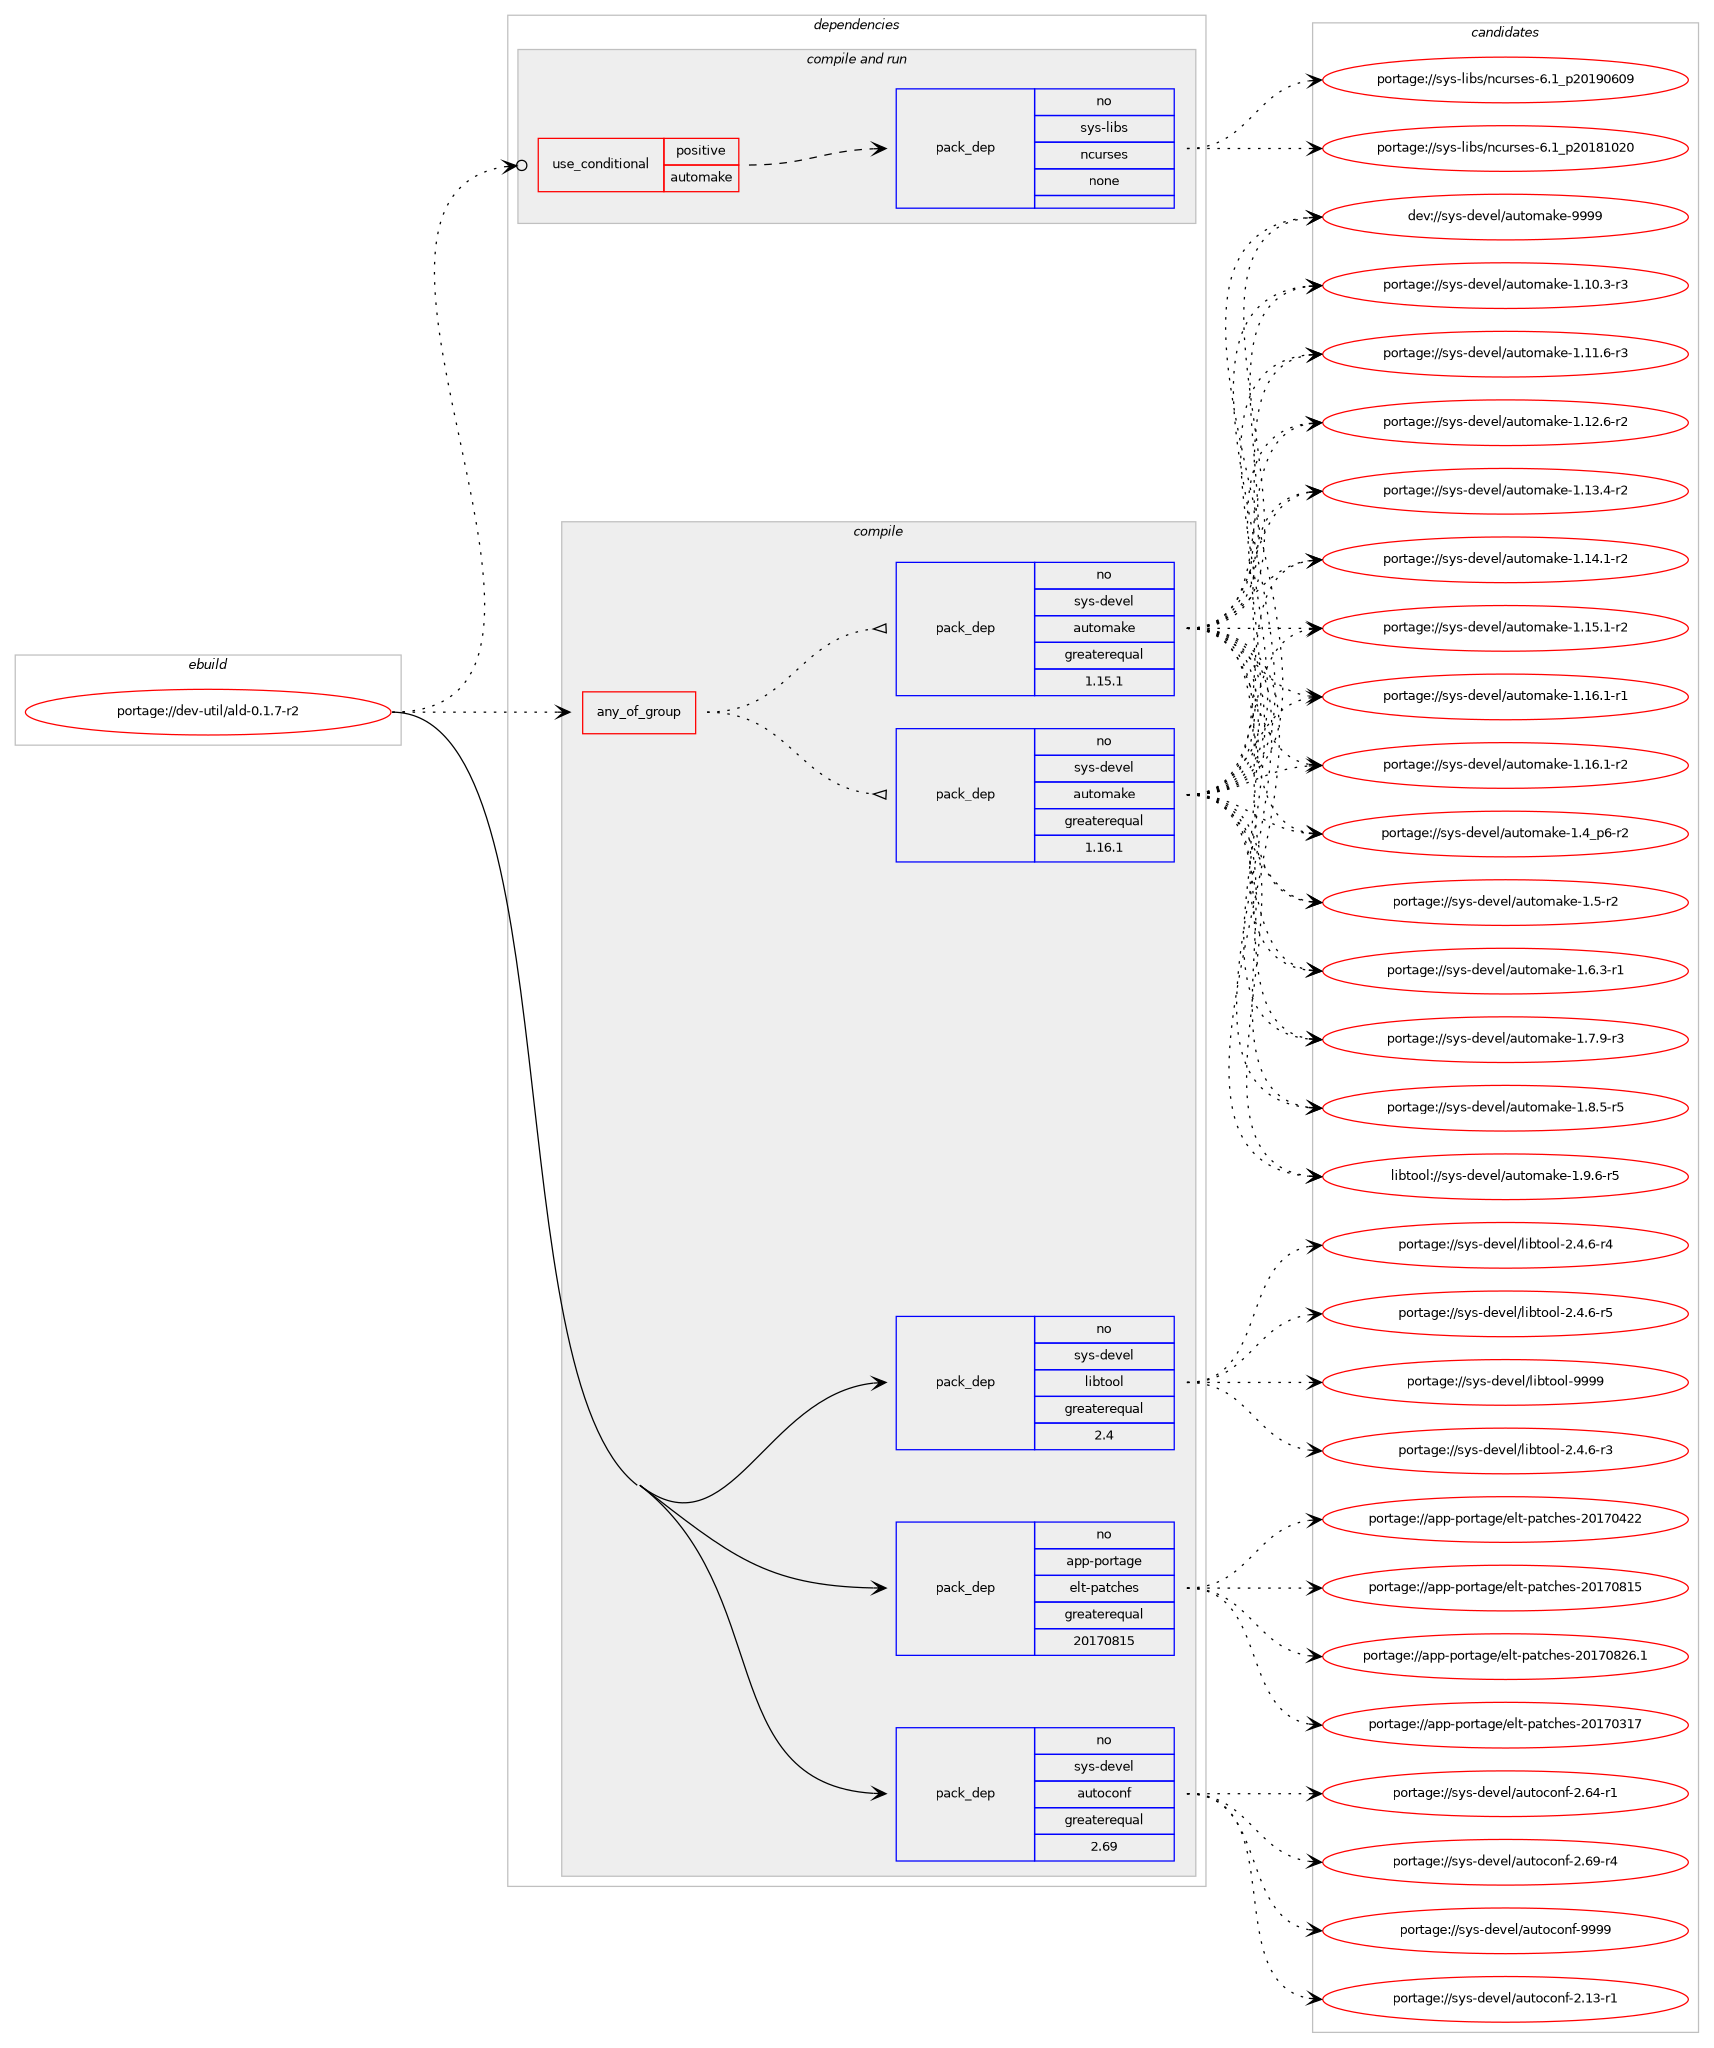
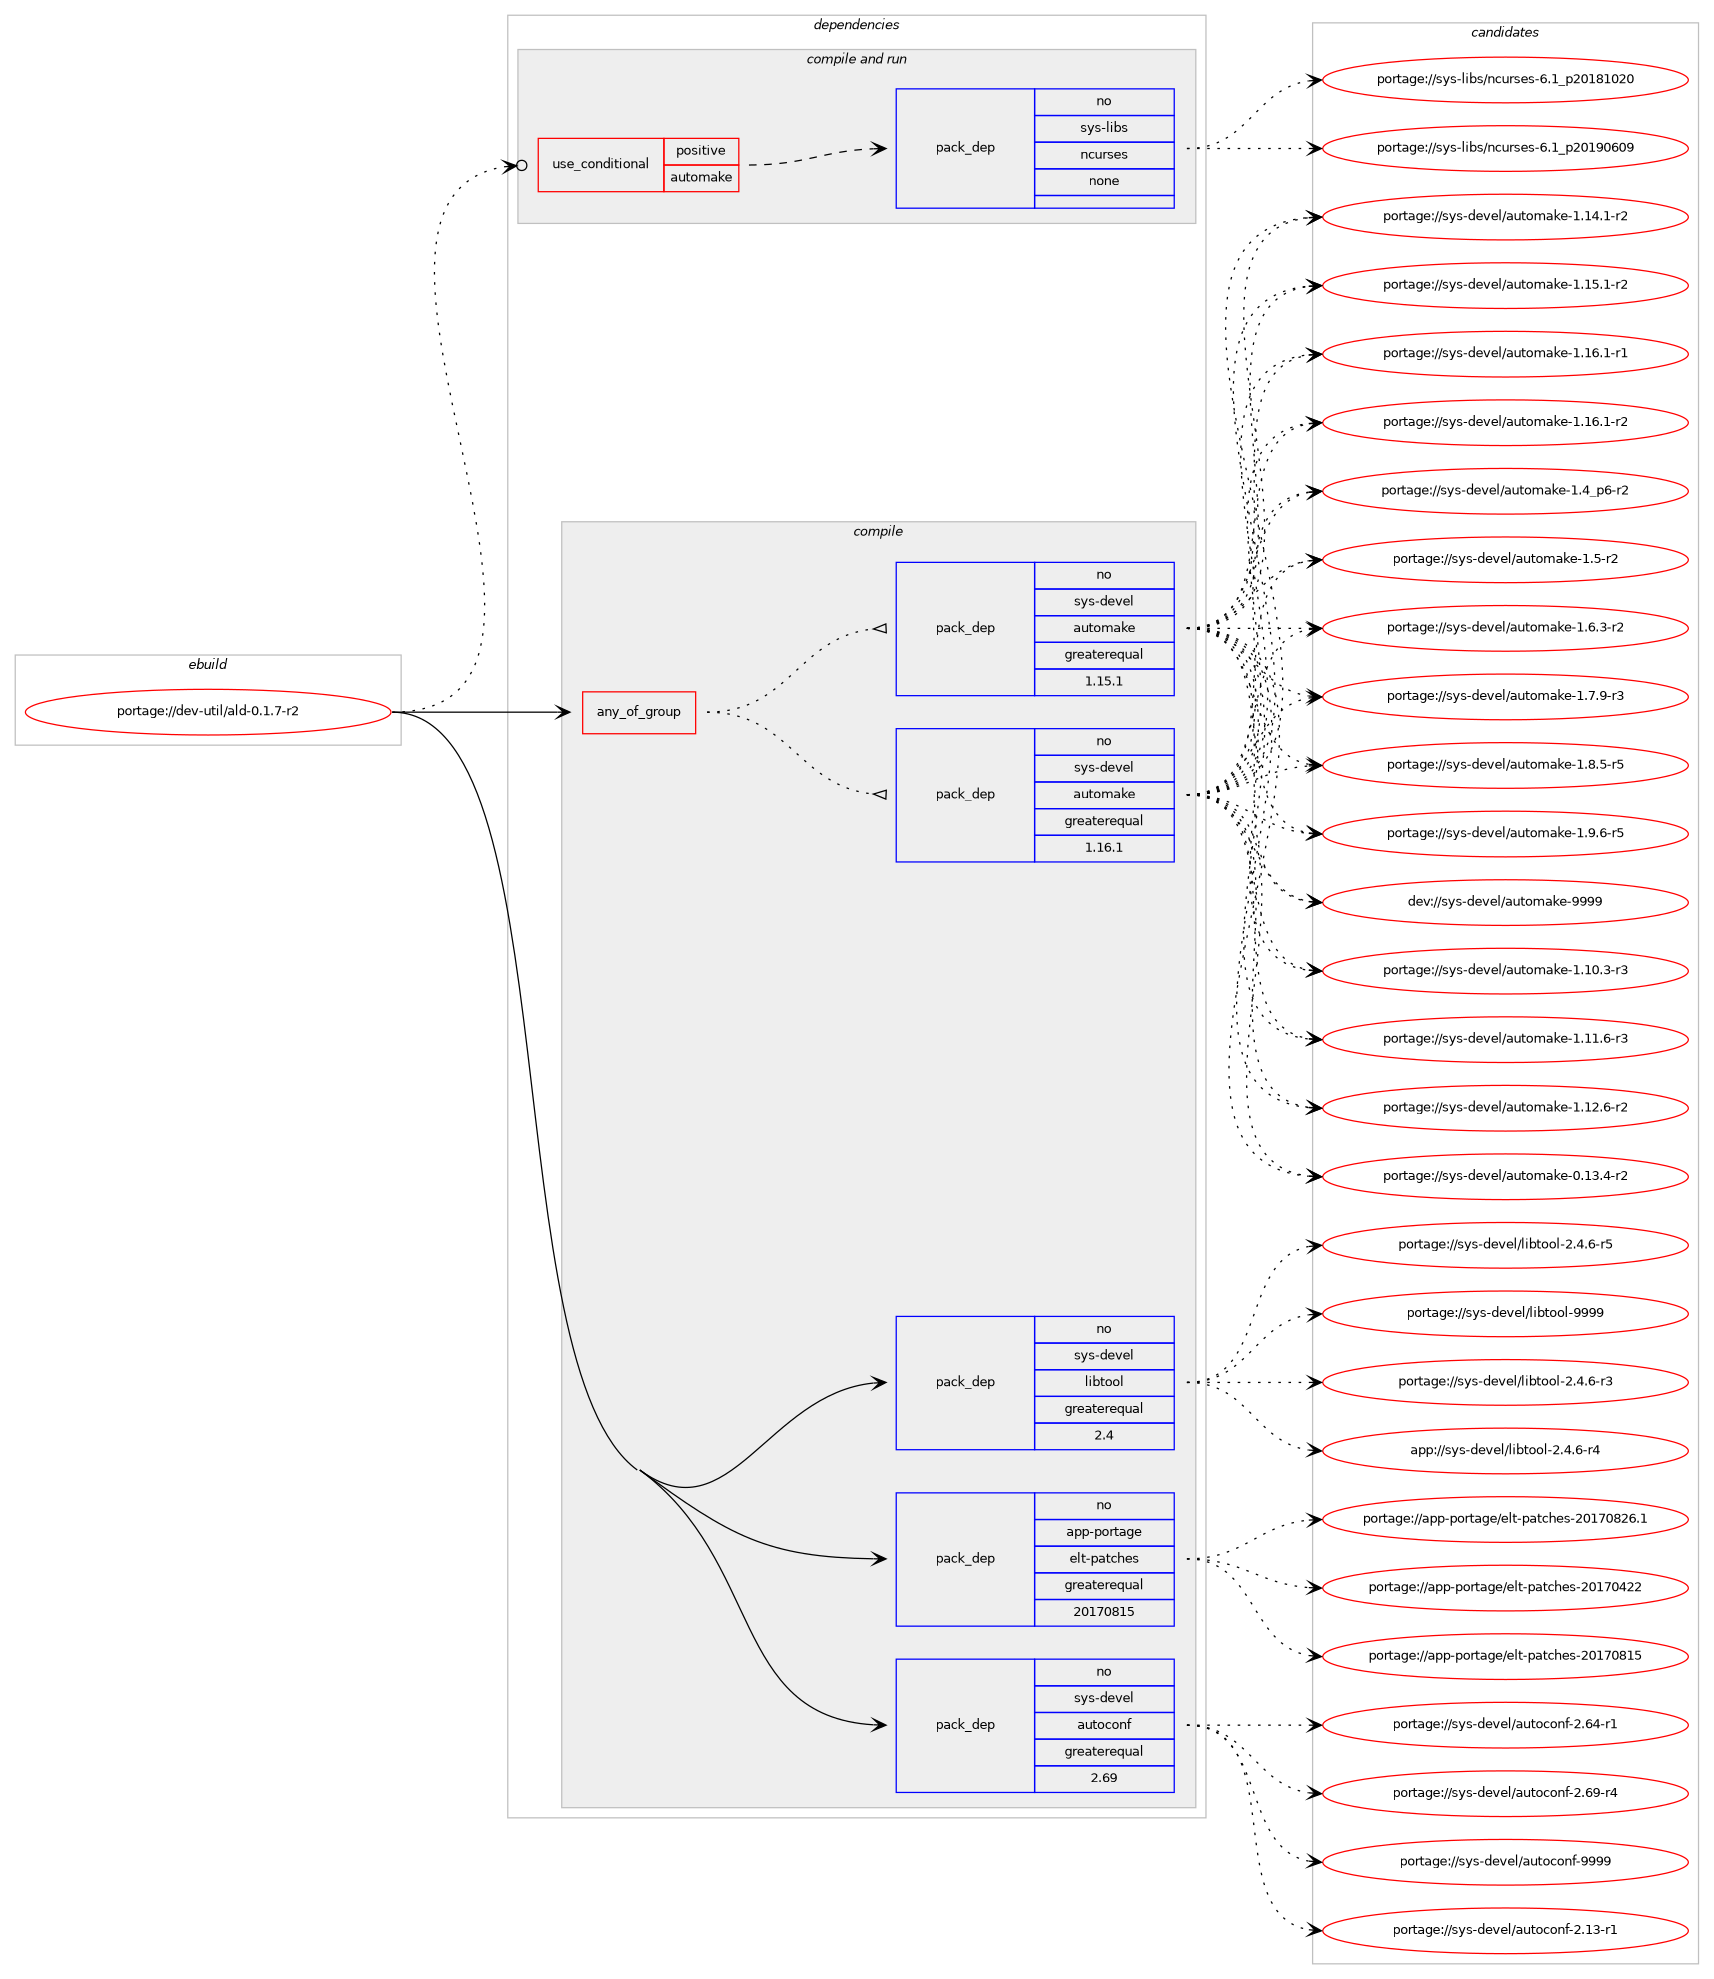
(1506, 491) -> (1506, 1177)
(475, 712) -> (475, 712)
(1506, 971) -> (1506, 628)
(1506, 1177) -> (1506, 834)
(1506, 1245) -> (1506, 1451)
(1506, 1725) -> none
